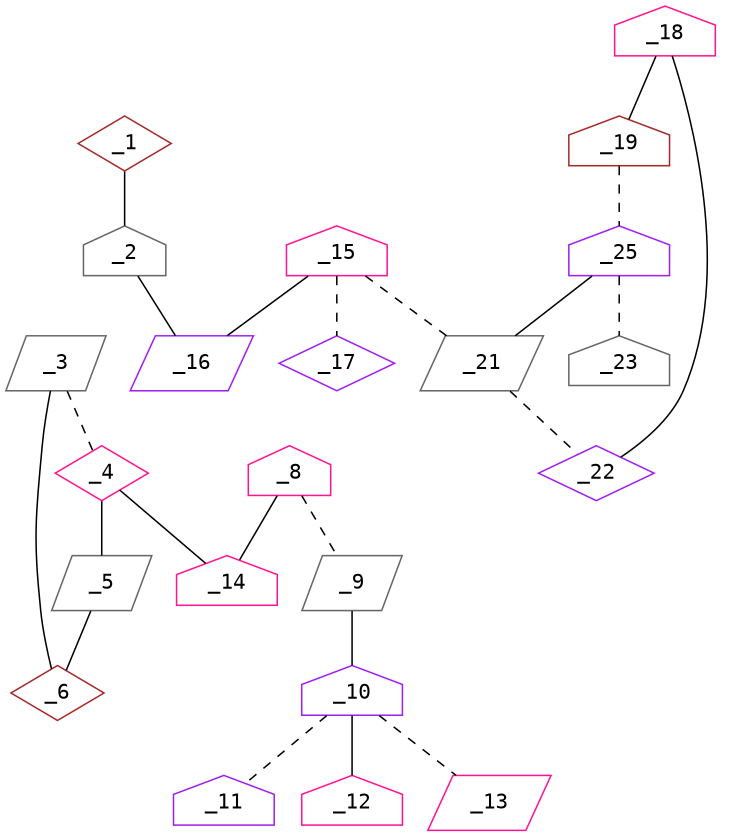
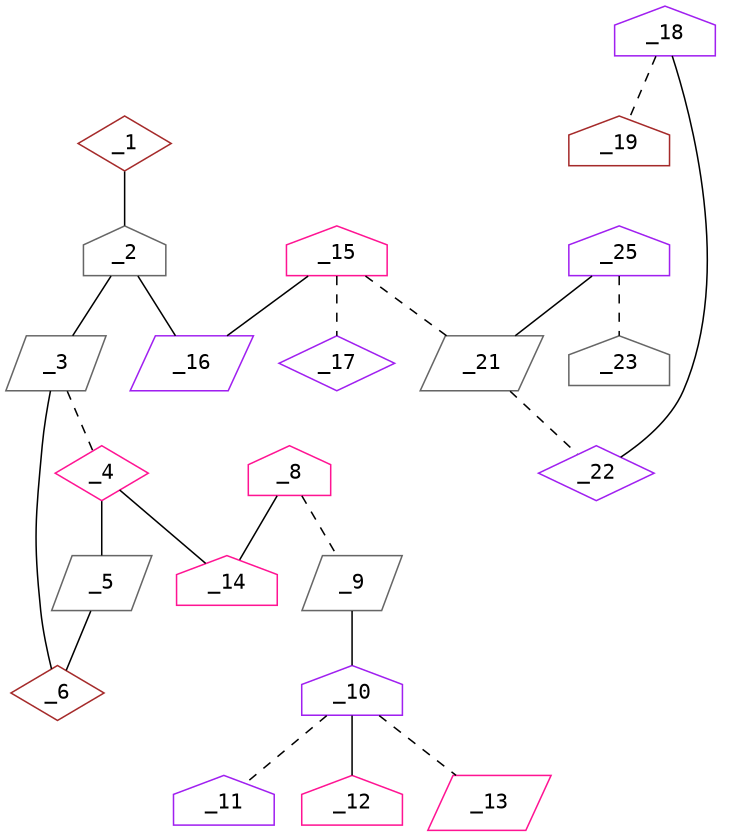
(665, 34) -> (665, 34)
(642, 88) -> (642, 88)
(619, 196) -> none
none -> (92, 306)
